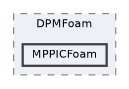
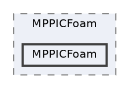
(65, 24) -> (65, 24)
